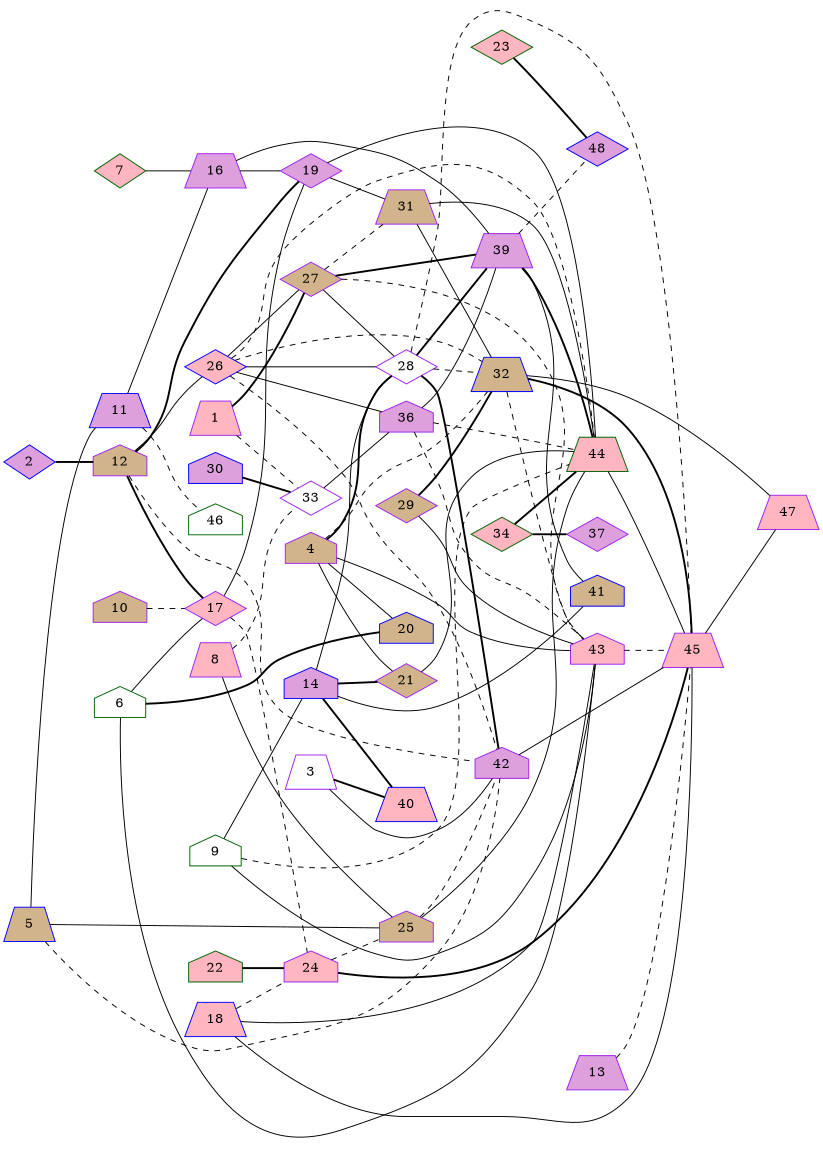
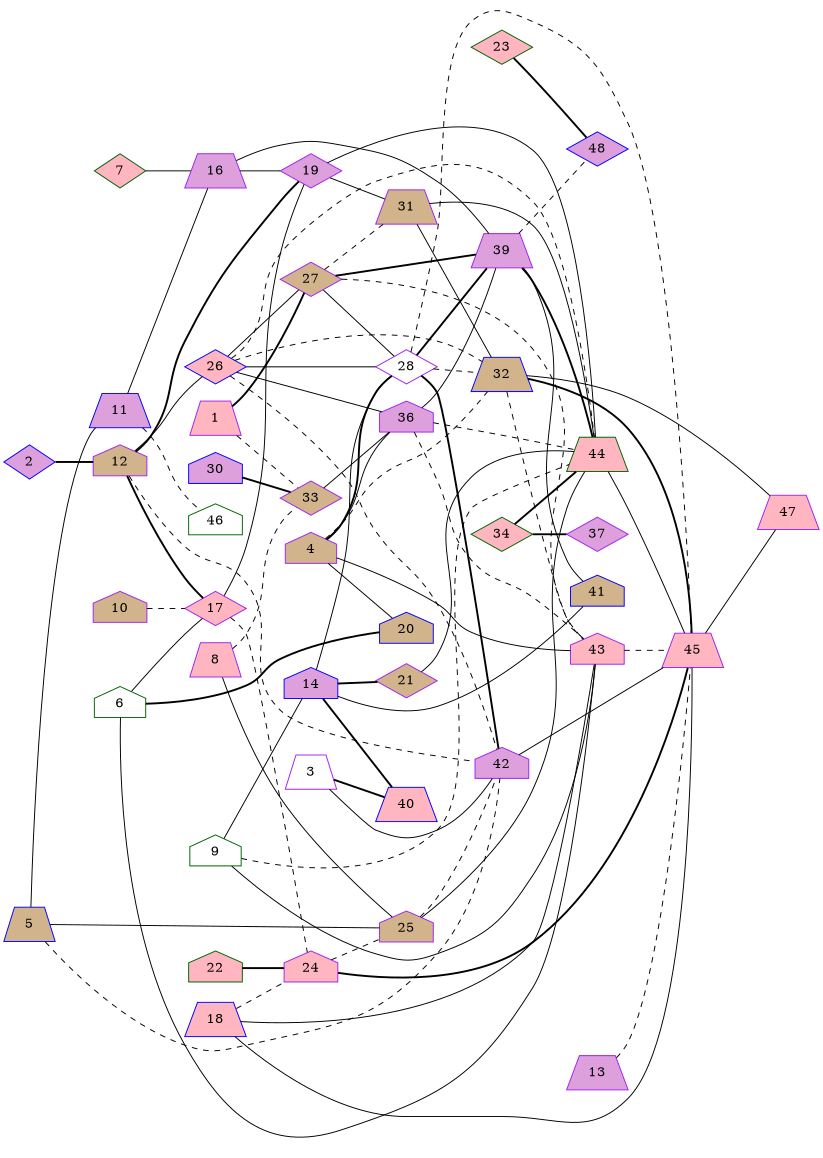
(311, 498) -> (311, 498)
(406, 506) -> none
(351, 621) -> (364, 472)
